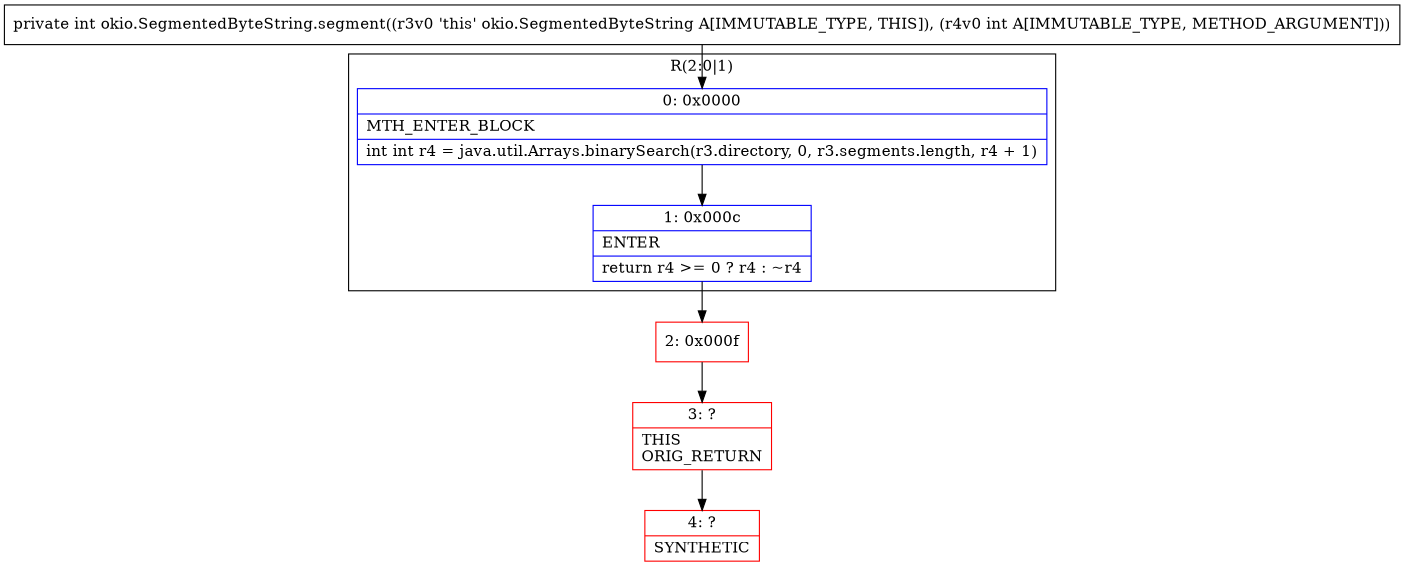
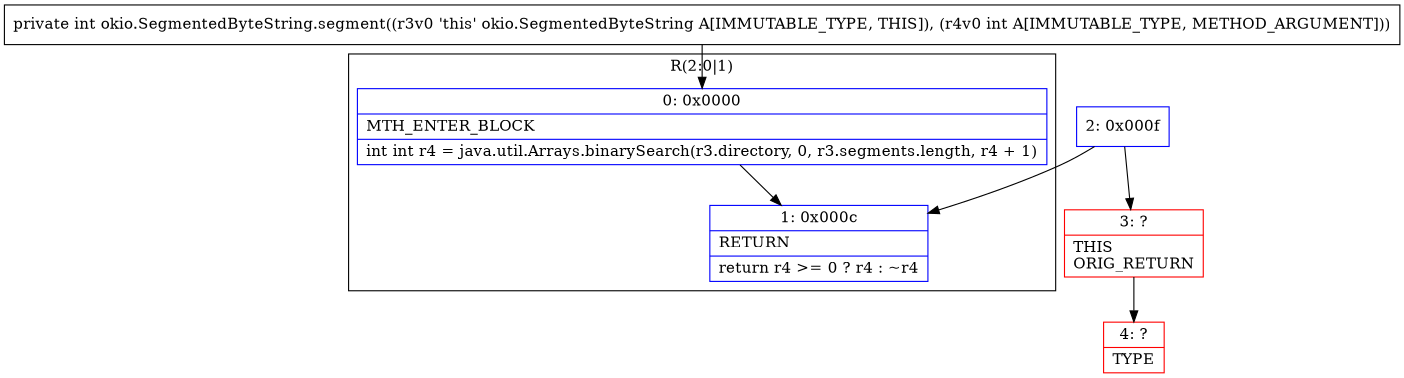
(631, 243) -> (754, 243)
(702, 298) -> (1019, 182)
(702, 342) -> (1123, 127)
(702, 548) -> (1134, 360)
